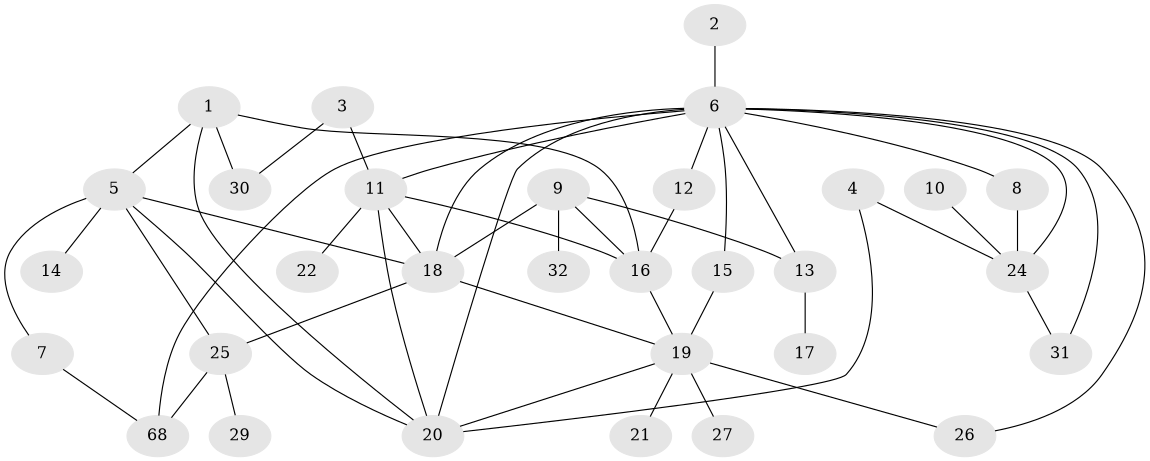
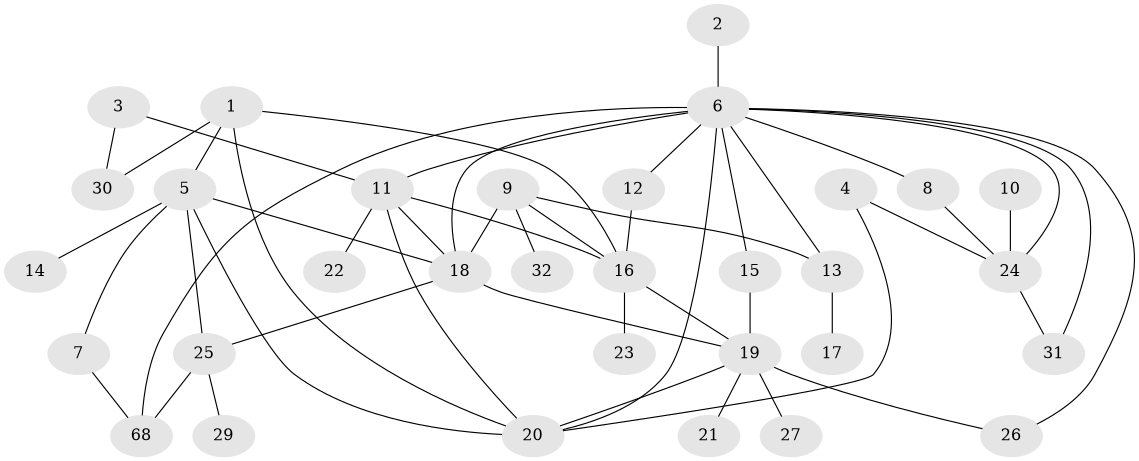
none -> (624, 354)
